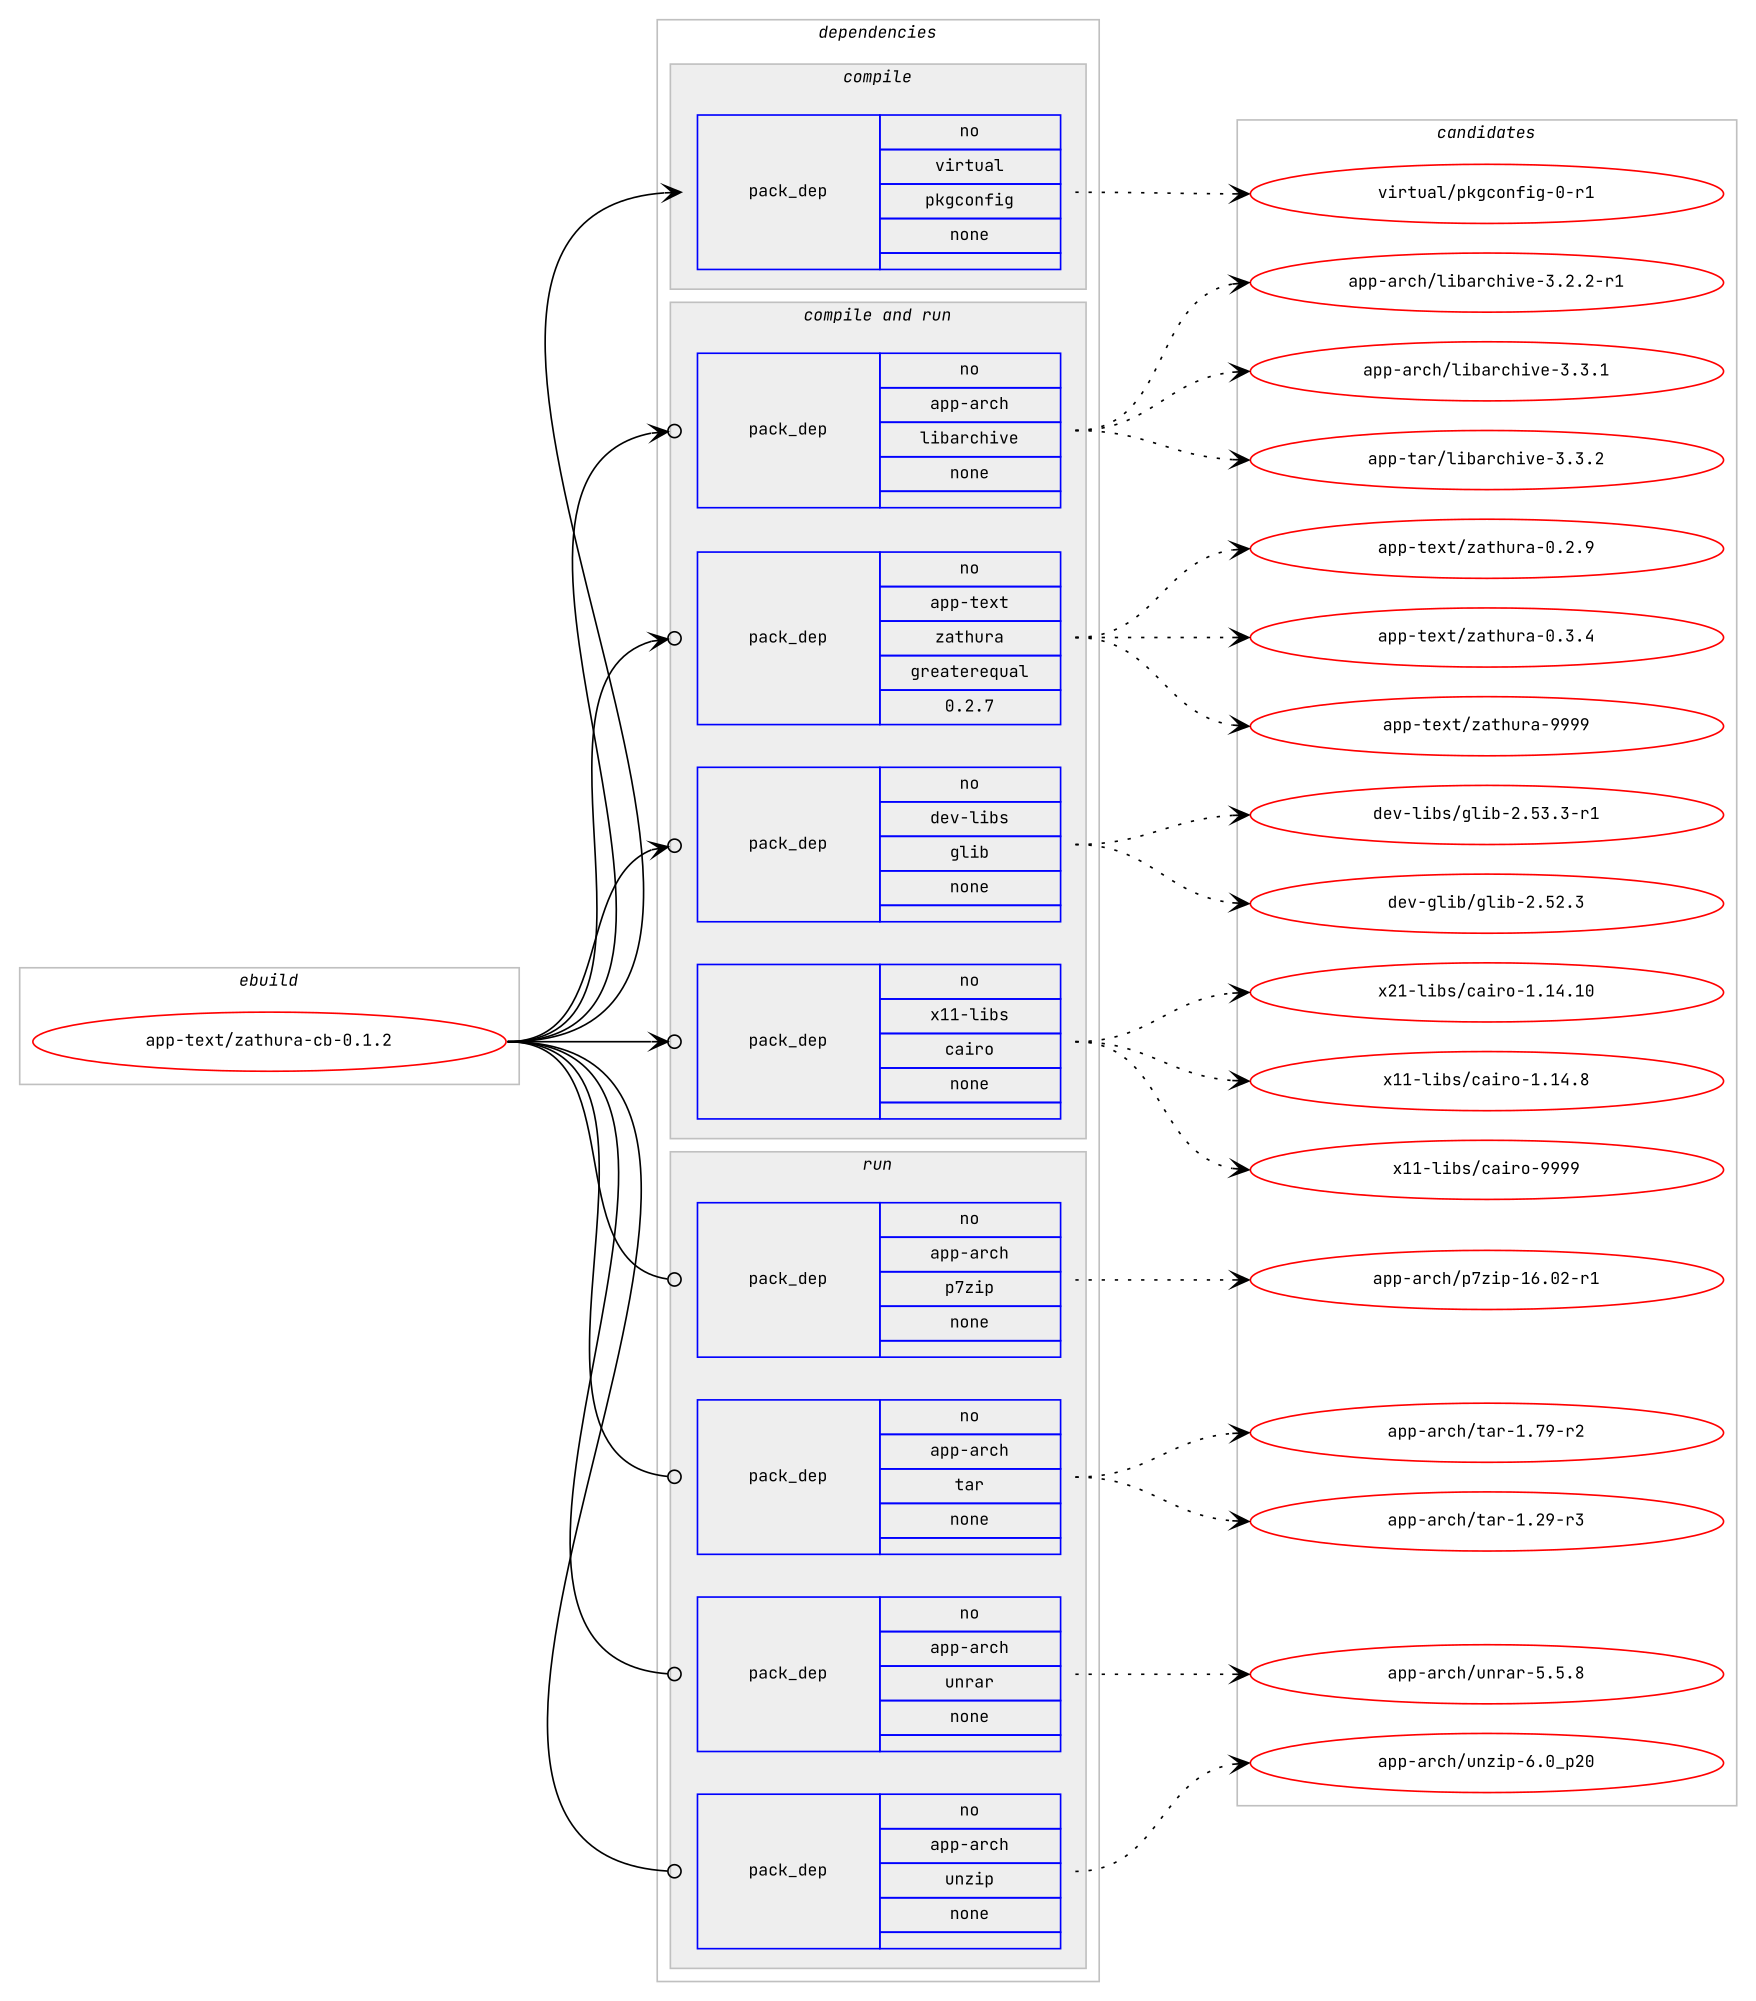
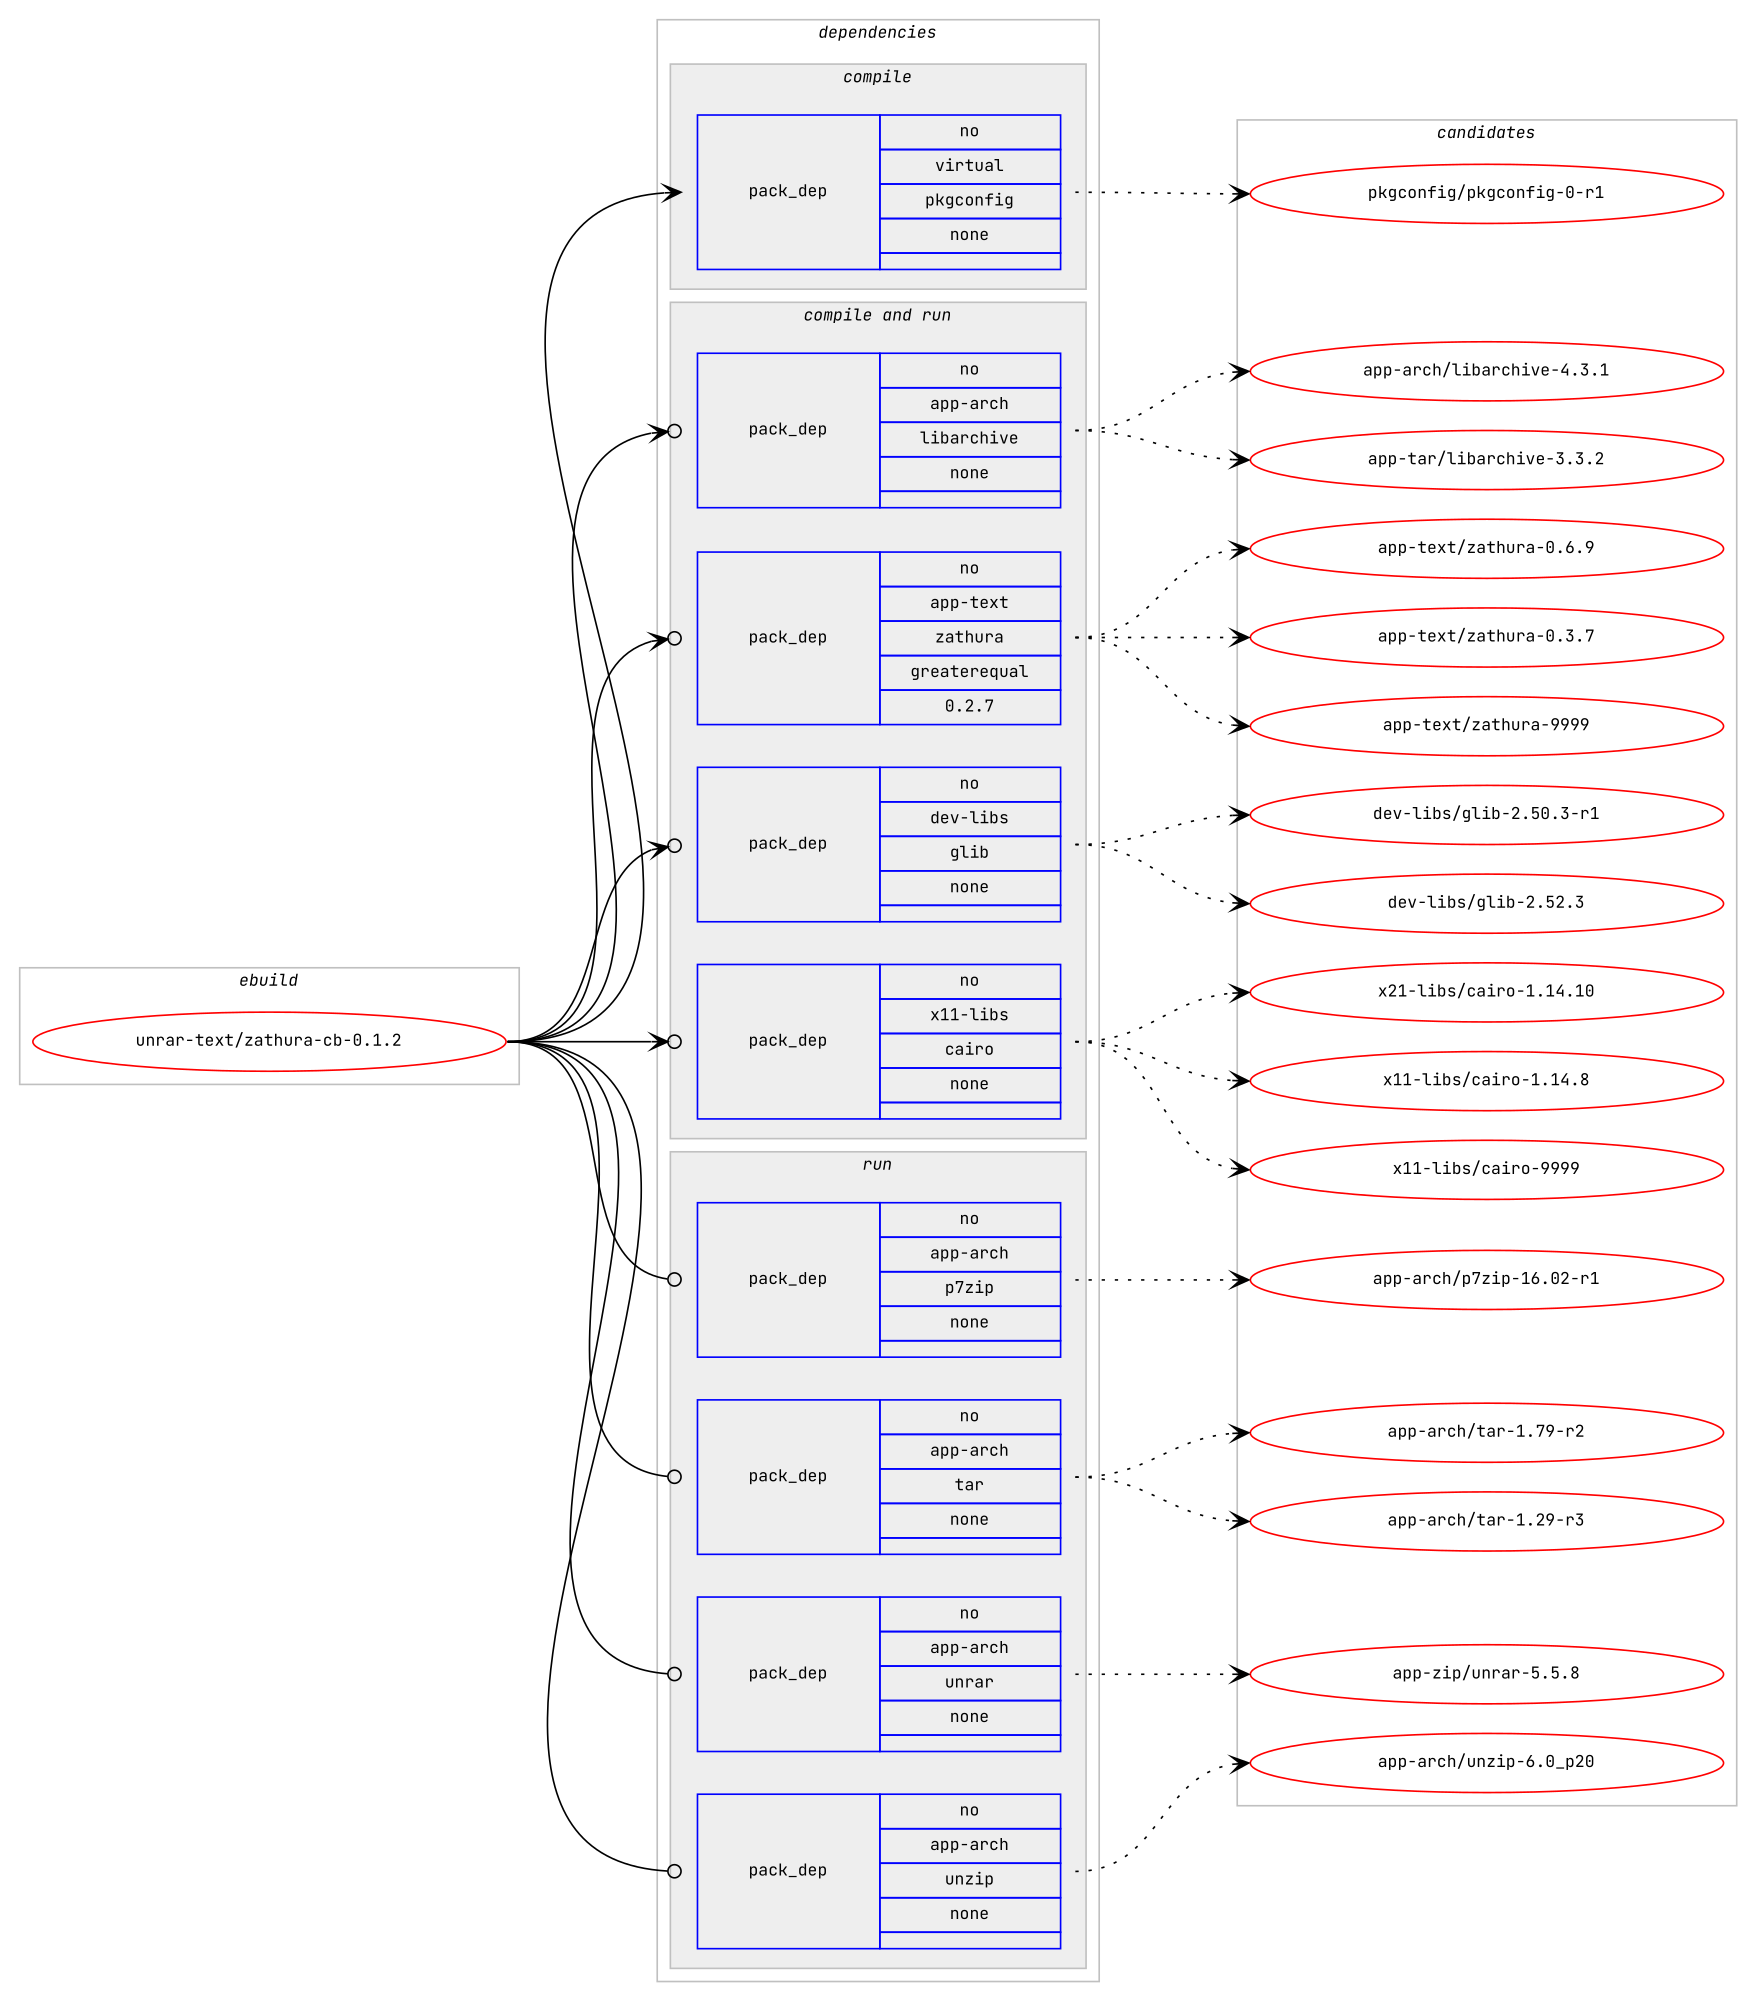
(1487, 194) -> (1487, 194)
(1487, 283) -> none
(1487, 371) -> (1487, 371)
(1487, 549) -> (1487, 549)
(1487, 638) -> (1487, 638)
(1487, 815) -> (1487, 815)
(1487, 904) -> (1487, 904)
(269, 1042) -> (269, 1042)
(1487, 1674) -> (1487, 1674)
